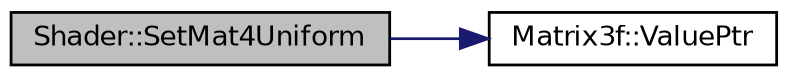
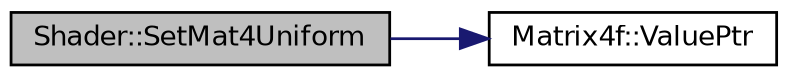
(633, 39) -> (633, 39)
